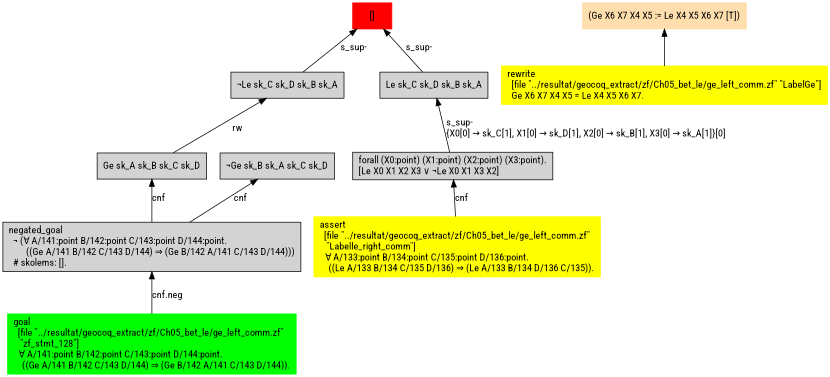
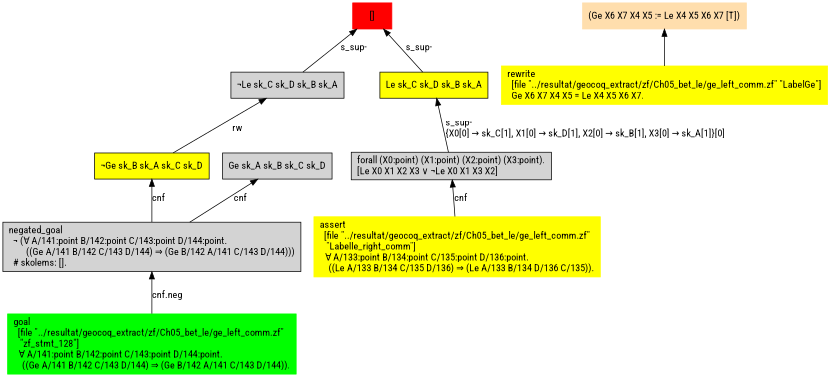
(434, 85) -> (434, 85)
(216, 128) -> (216, 128)
(277, 166) -> (152, 166)
